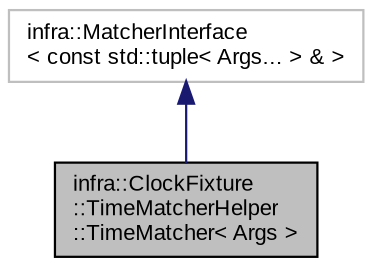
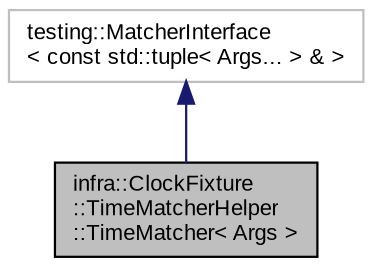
(186, 46) -> (186, 46)
